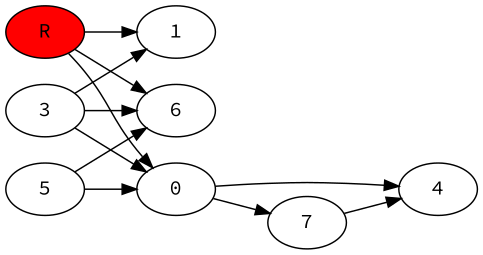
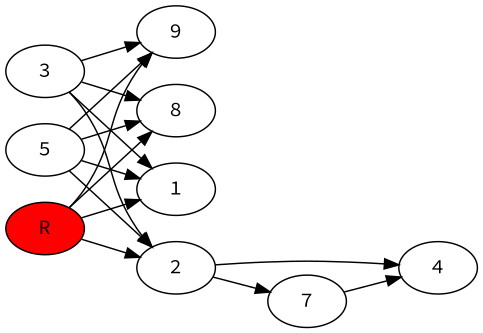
none -> (176, 111)
(176, 111) -> (176, 32)
none -> (104, 167)
(176, 189) -> (176, 268)
